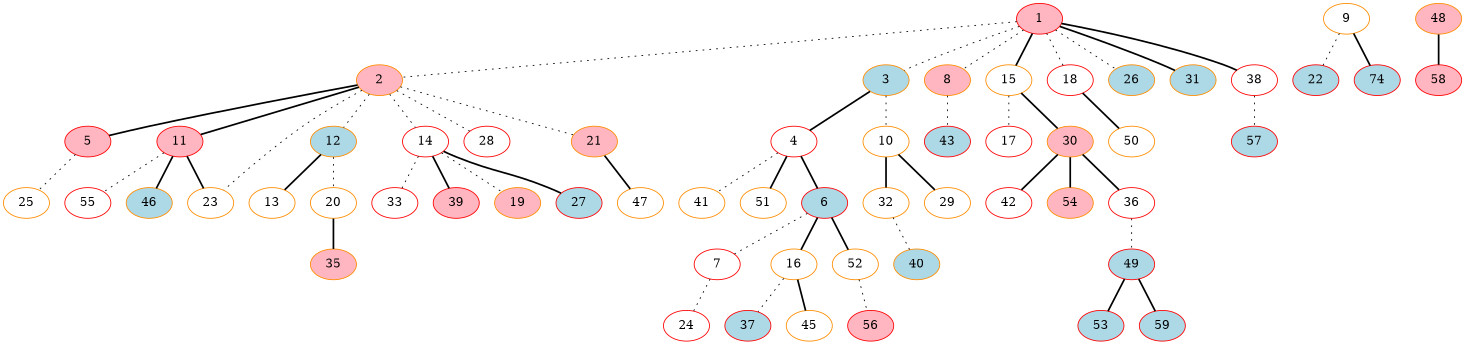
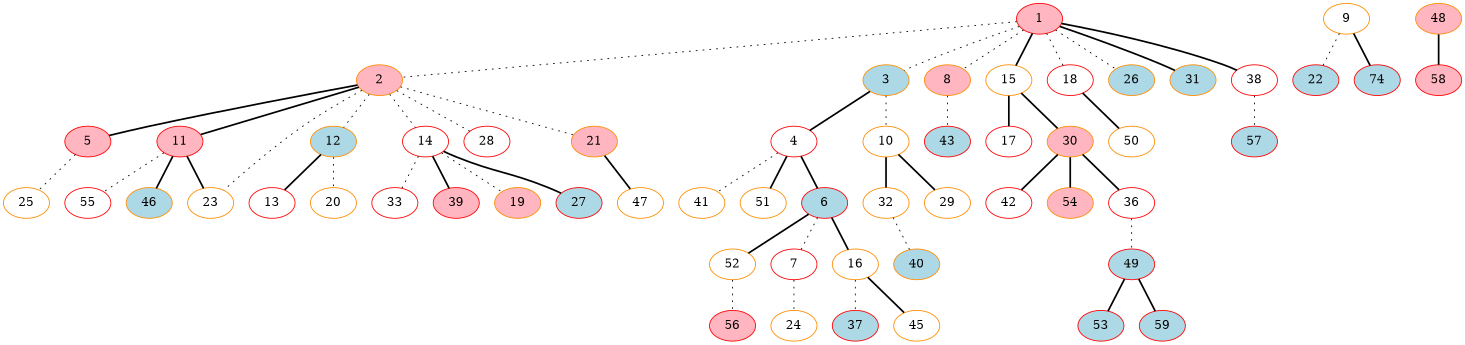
(1009, 111) -> (1009, 111)
(272, 203) -> (272, 203)
(333, 264) -> none
(686, 326) -> (794, 326)
